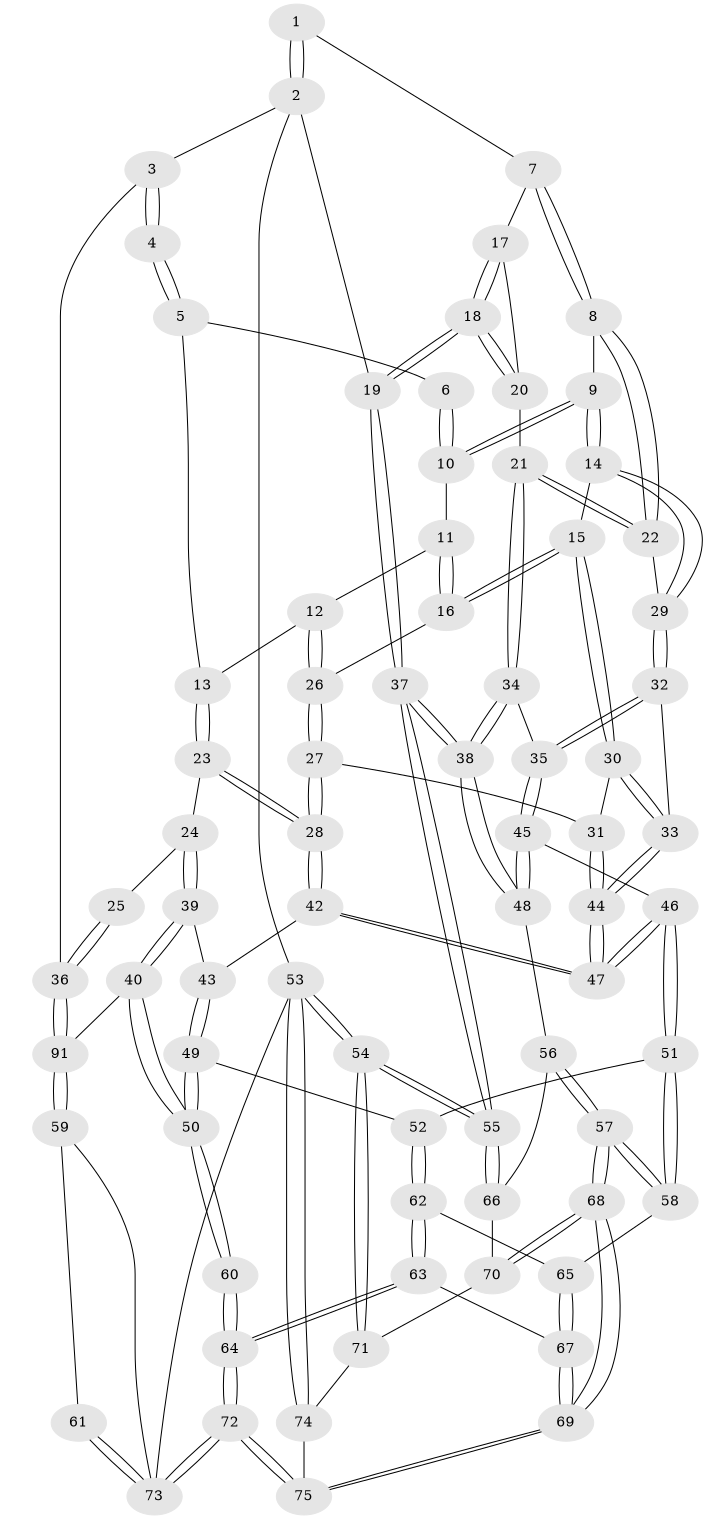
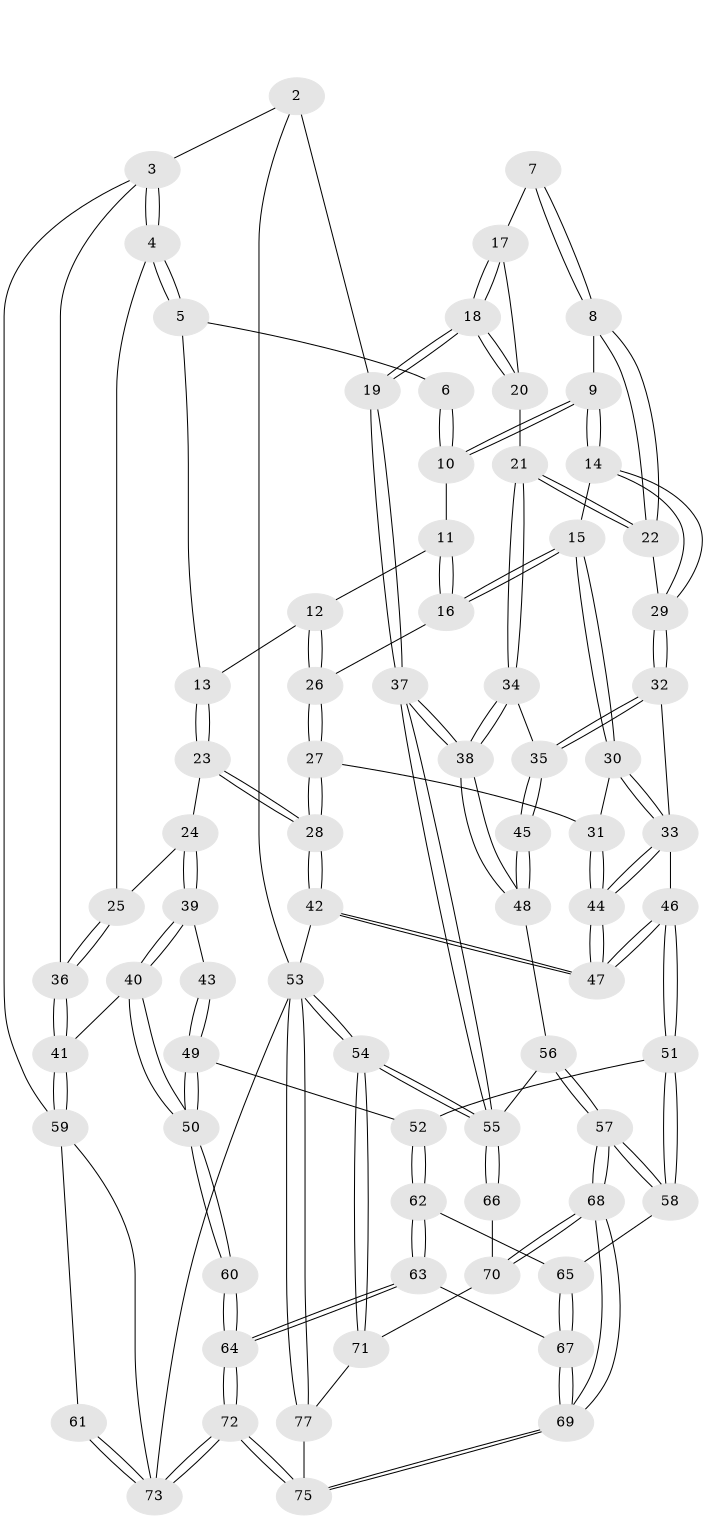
(297, 23) -> none
none -> (117, 573)
none -> (4, 622)
(597, 870) -> (670, 870)
(261, 944) -> (306, 944)
(60, 1054) -> (60, 1054)
(534, 1132) -> (516, 1097)
(304, 1423) -> (304, 1423)
